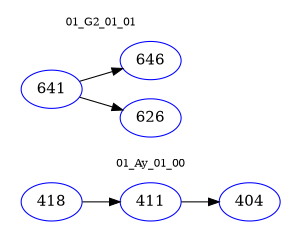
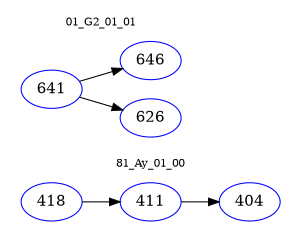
(151, 164) -> (151, 164)
